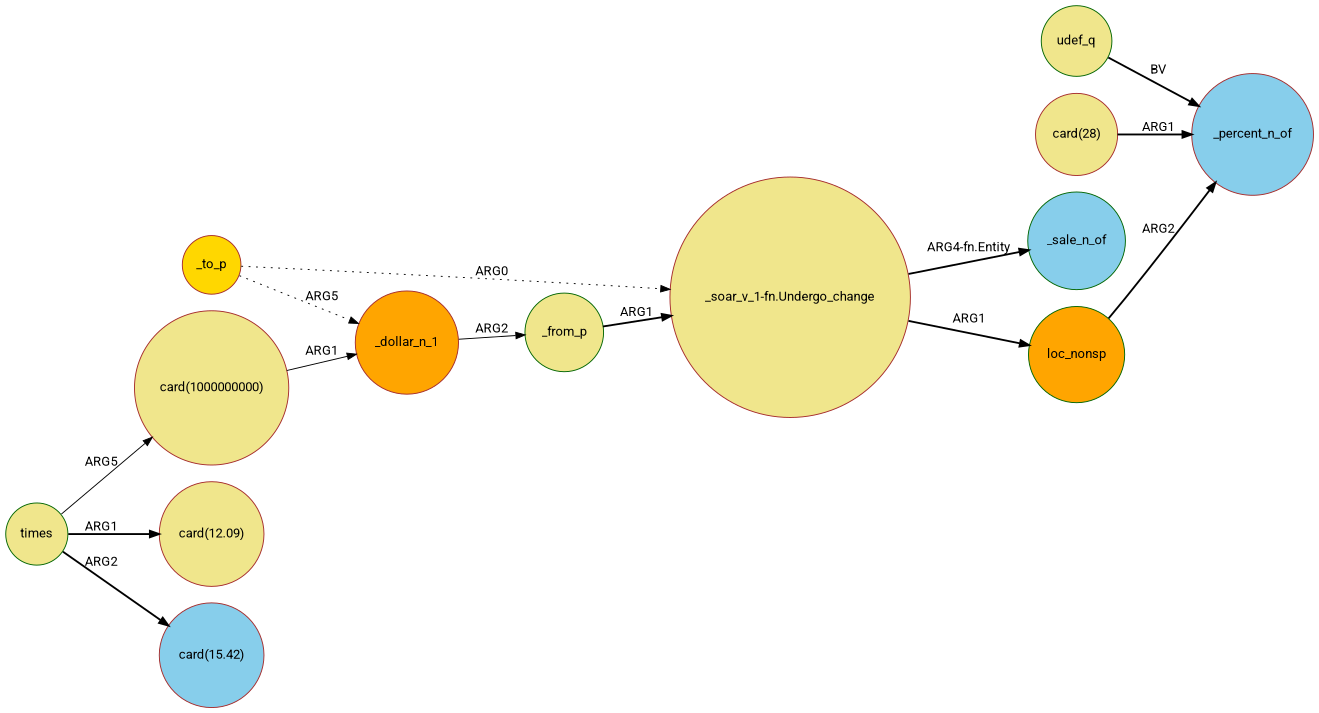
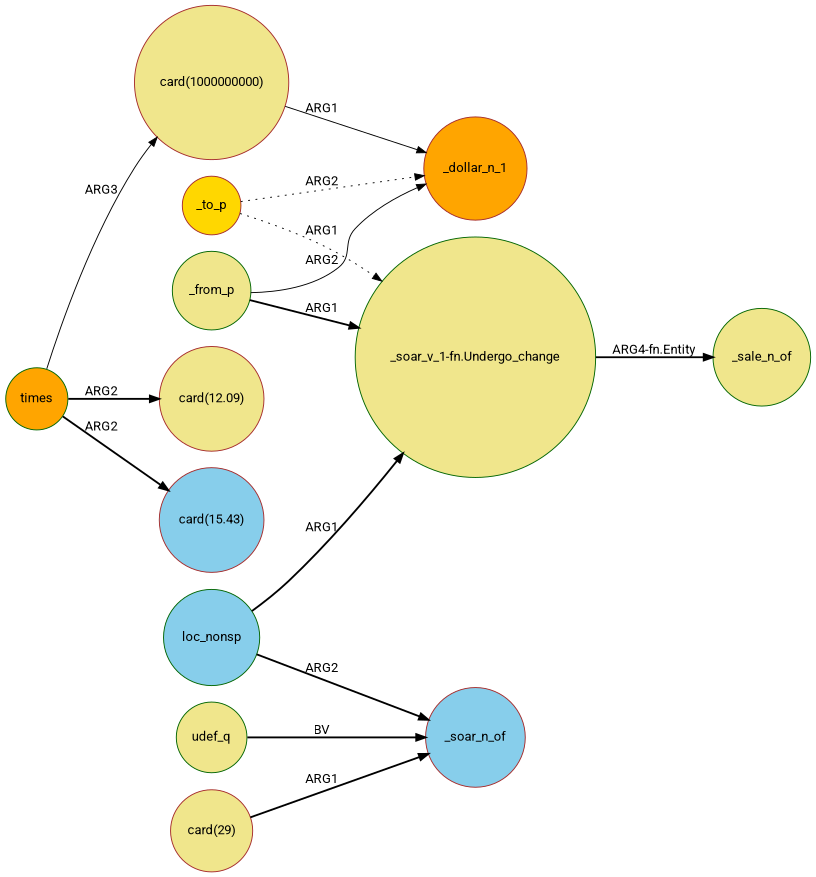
(1077, 134) -> (212, 831)
(1253, 134) -> (475, 737)
(1077, 241) -> (762, 357)
(492, 272) -> (322, 231)
(322, 297) -> (322, 182)
(790, 297) -> (475, 357)
(964, 332) -> (329, 540)
(487, 337) -> (347, 252)
(1077, 355) -> (212, 638)
(101, 462) -> (101, 190)
(101, 527) -> (101, 392)
(37, 534) -> (37, 399)
(212, 655) -> (212, 520)
